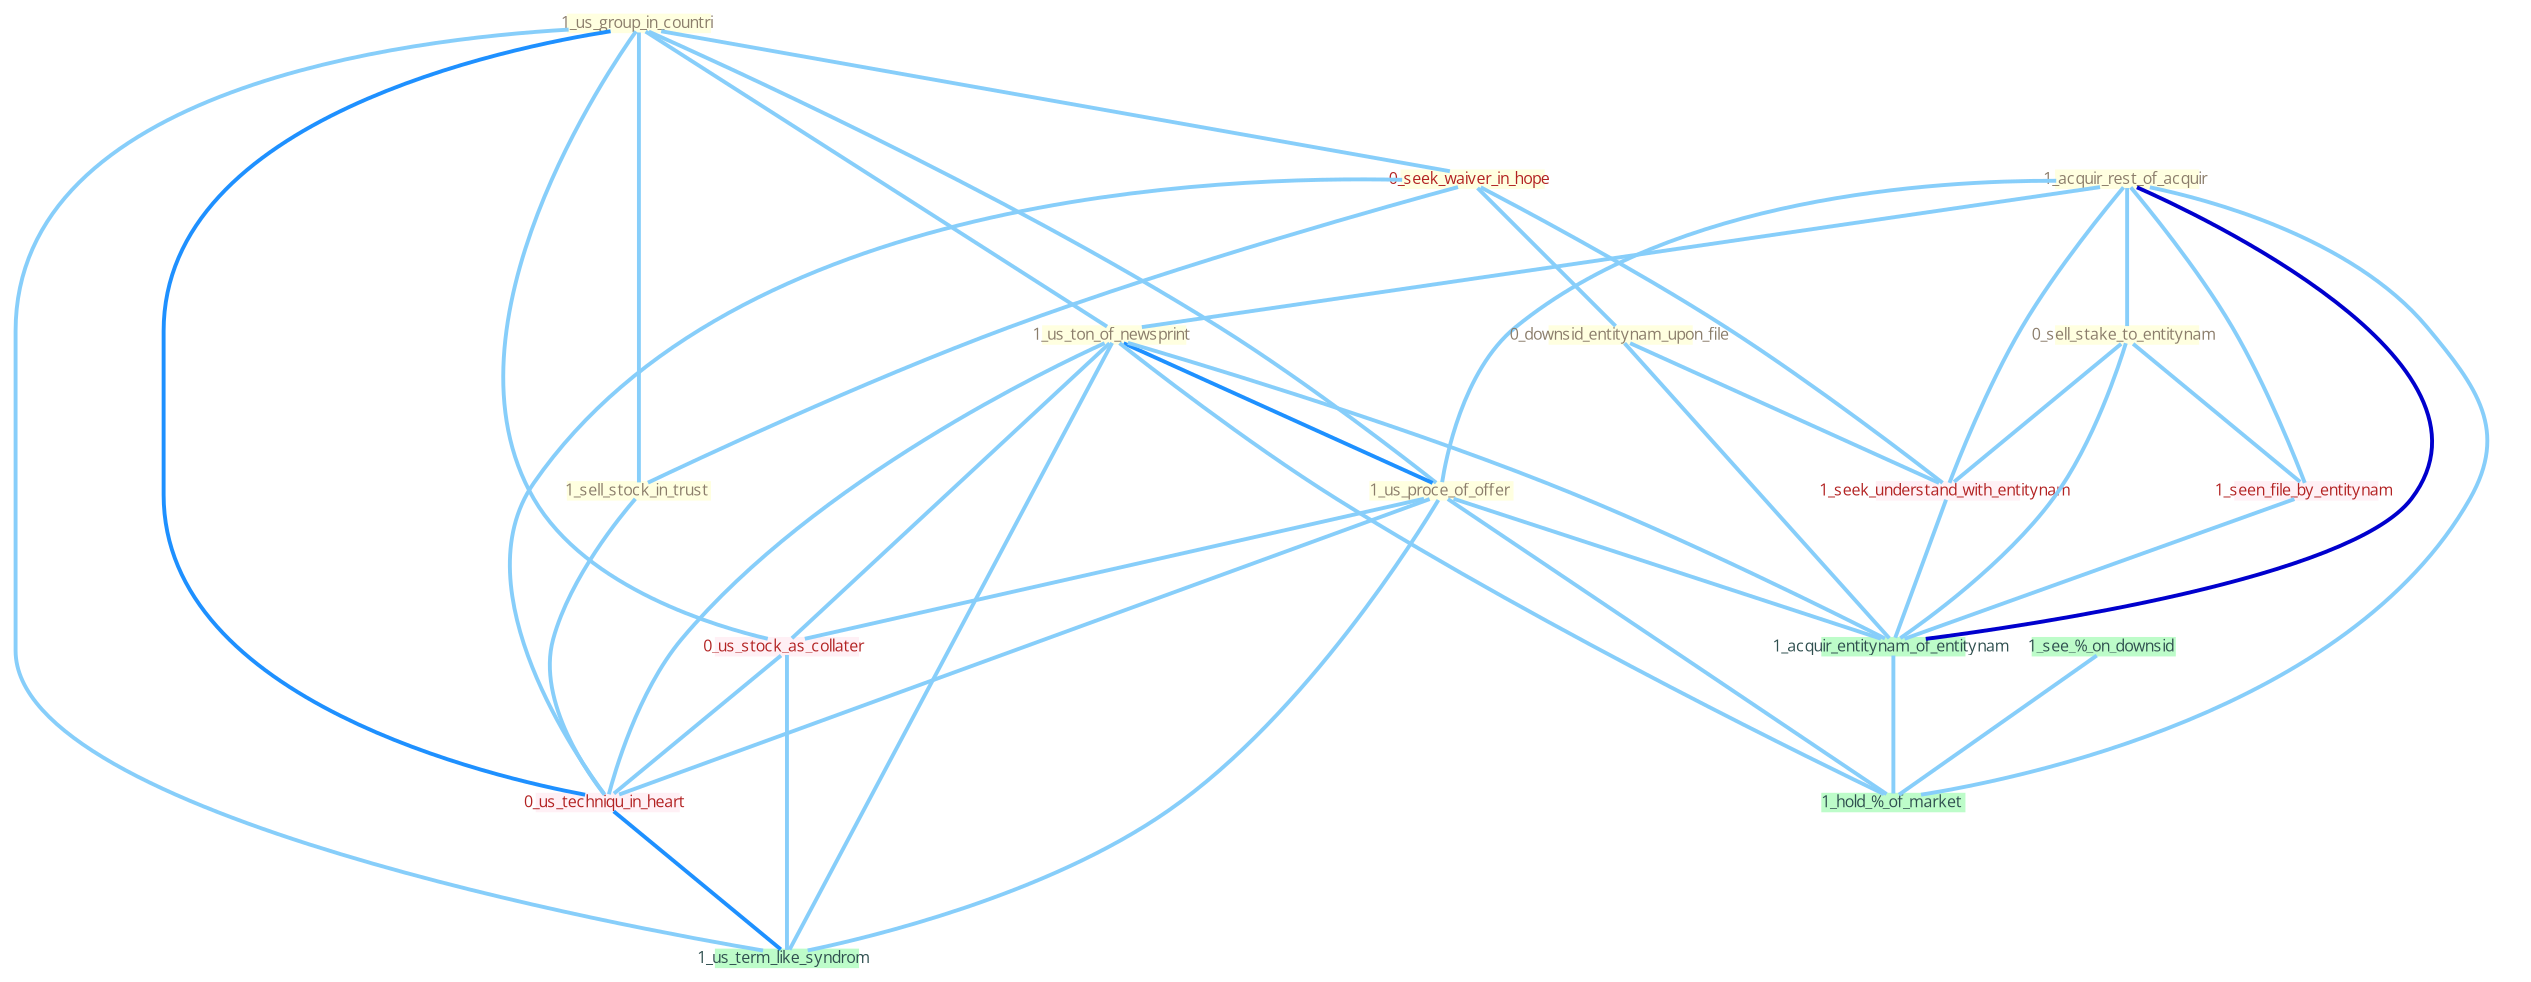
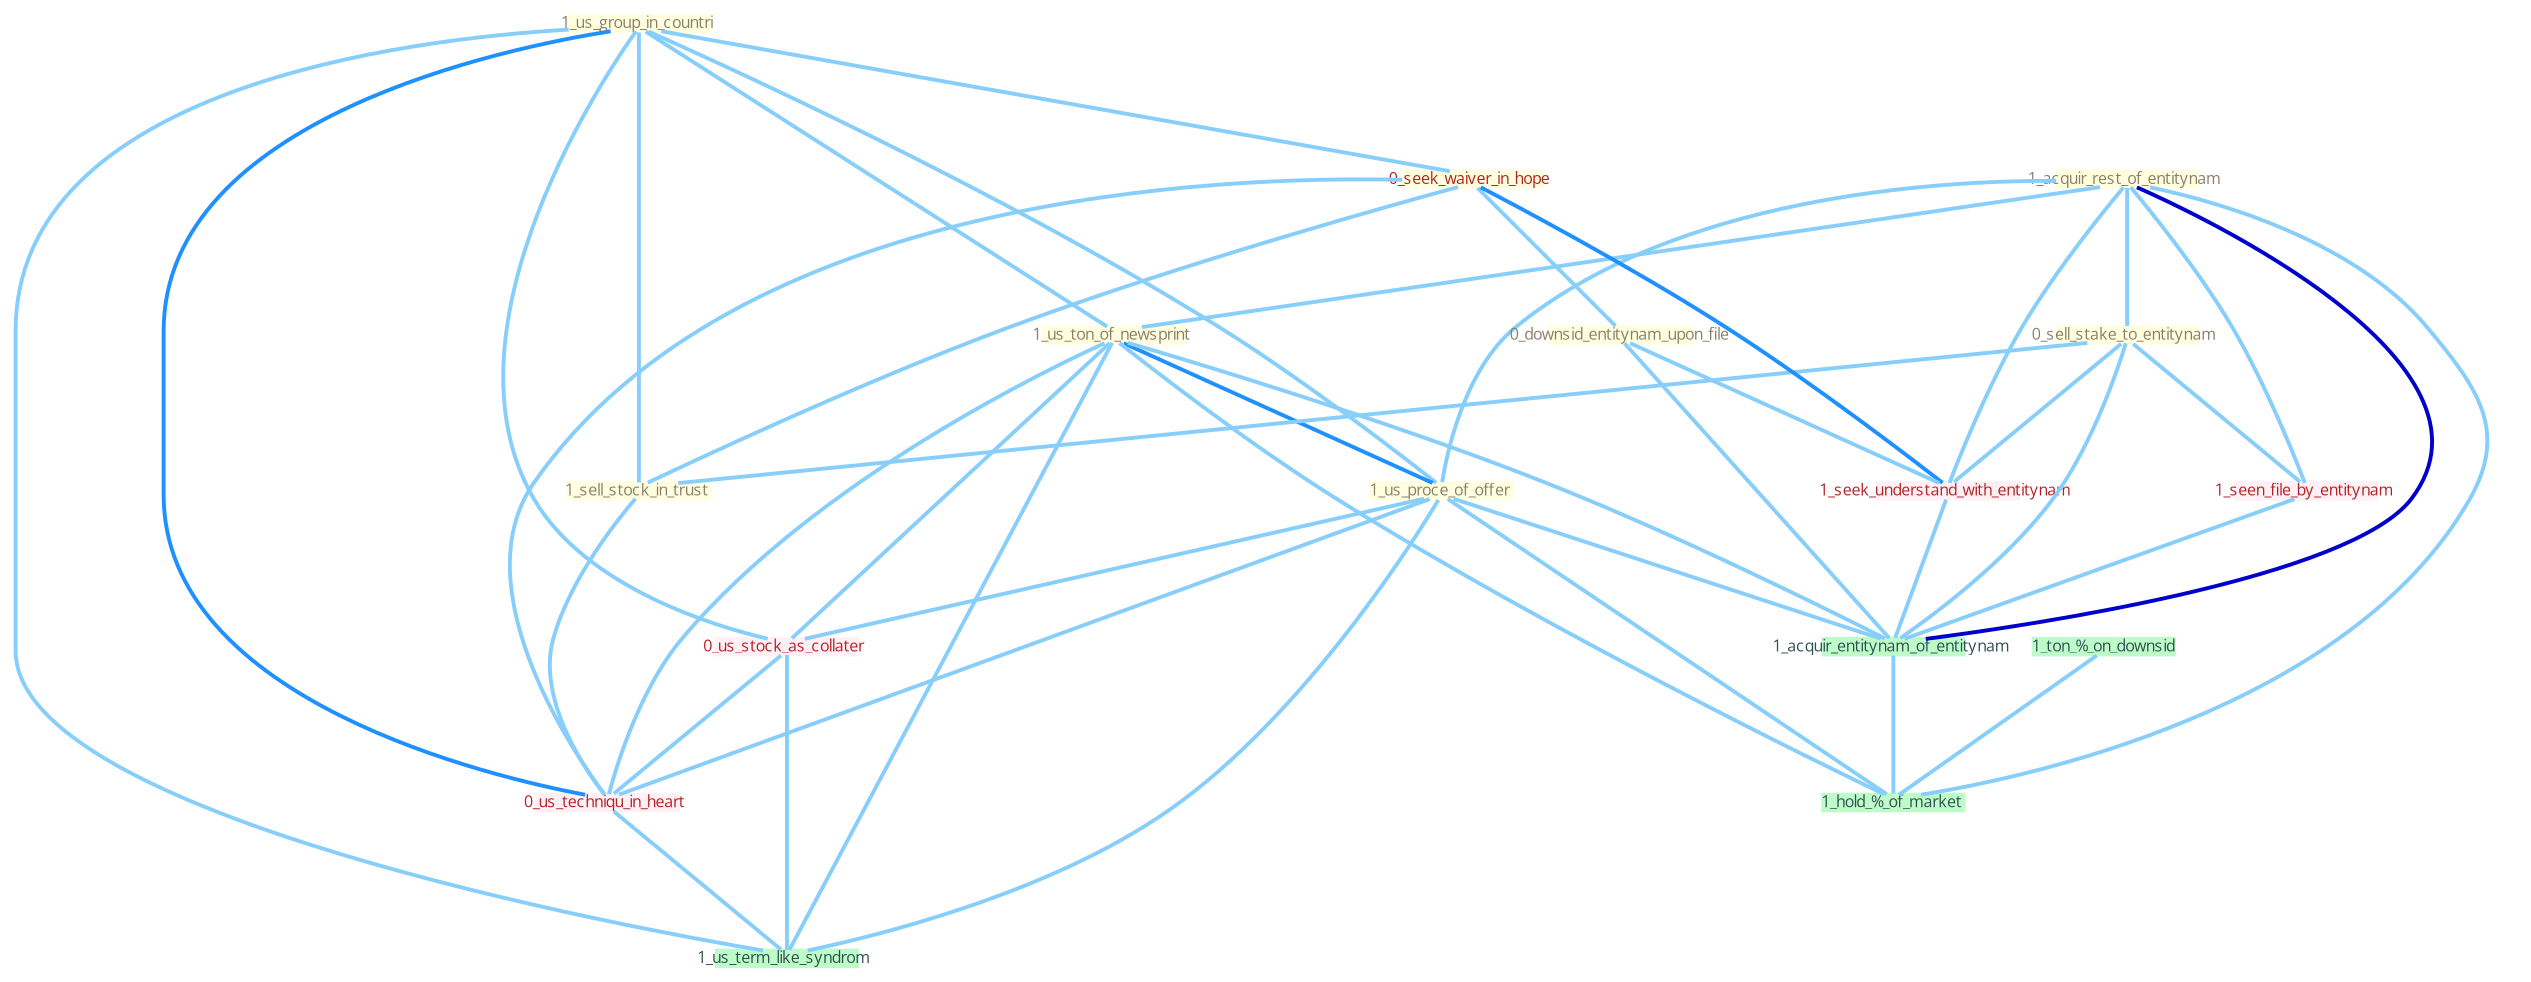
(2127, 179) -> (2127, 179)
(1719, 323) -> (1719, 323)
none -> (1418, 409)
(2104, 647) -> (2104, 647)
(697, 880) -> (697, 880)
